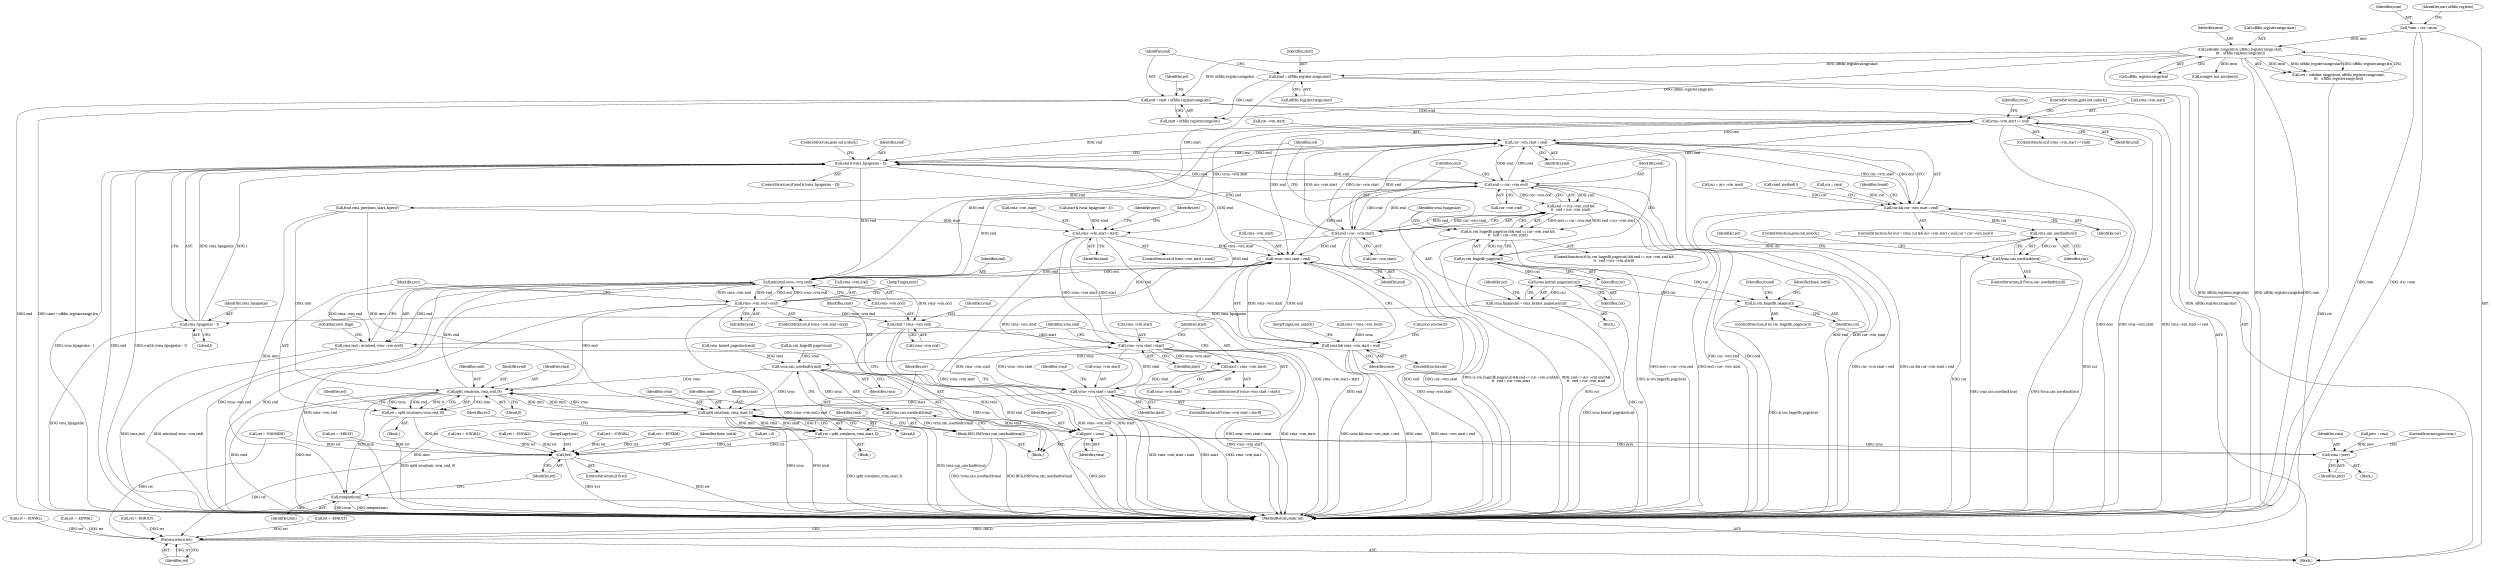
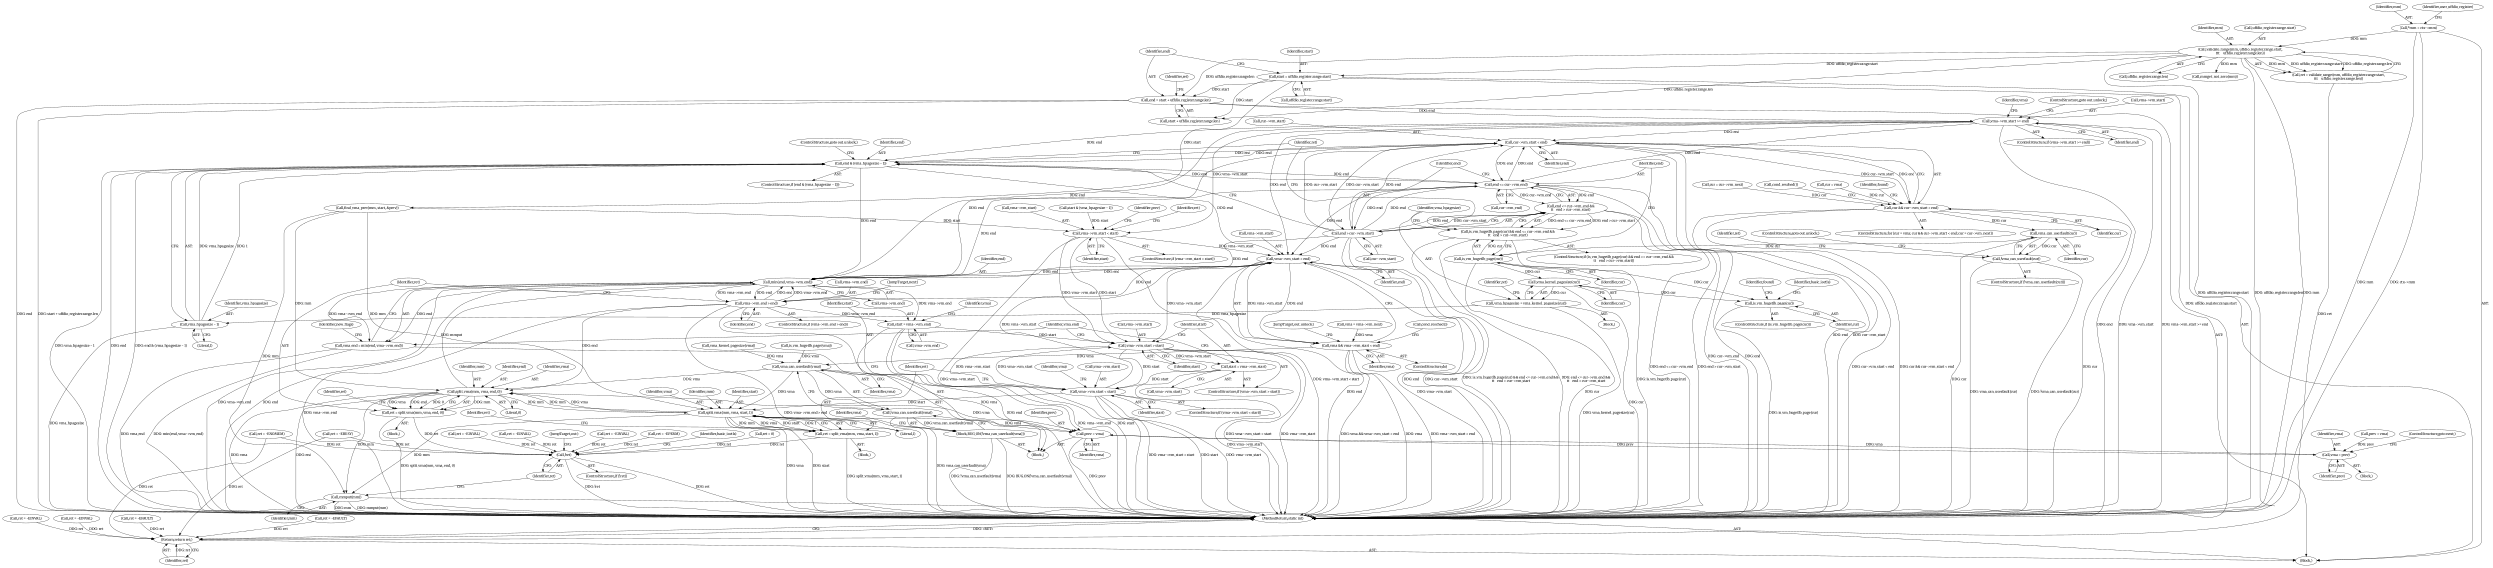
none -> (1235, 84)
(1234, 195) -> (1234, 195)
none -> (1180, 271)
(451, 335) -> (451, 335)
(360, 469) -> (245, 474)
